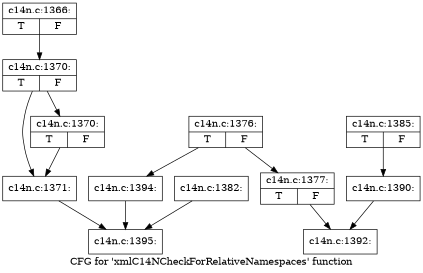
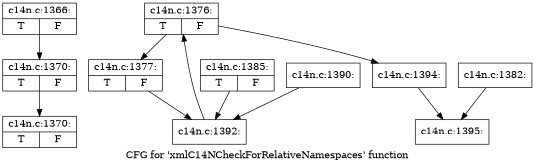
none -> (192, 81)
(383, 158) -> (224, 102)
(40, 189) -> none
